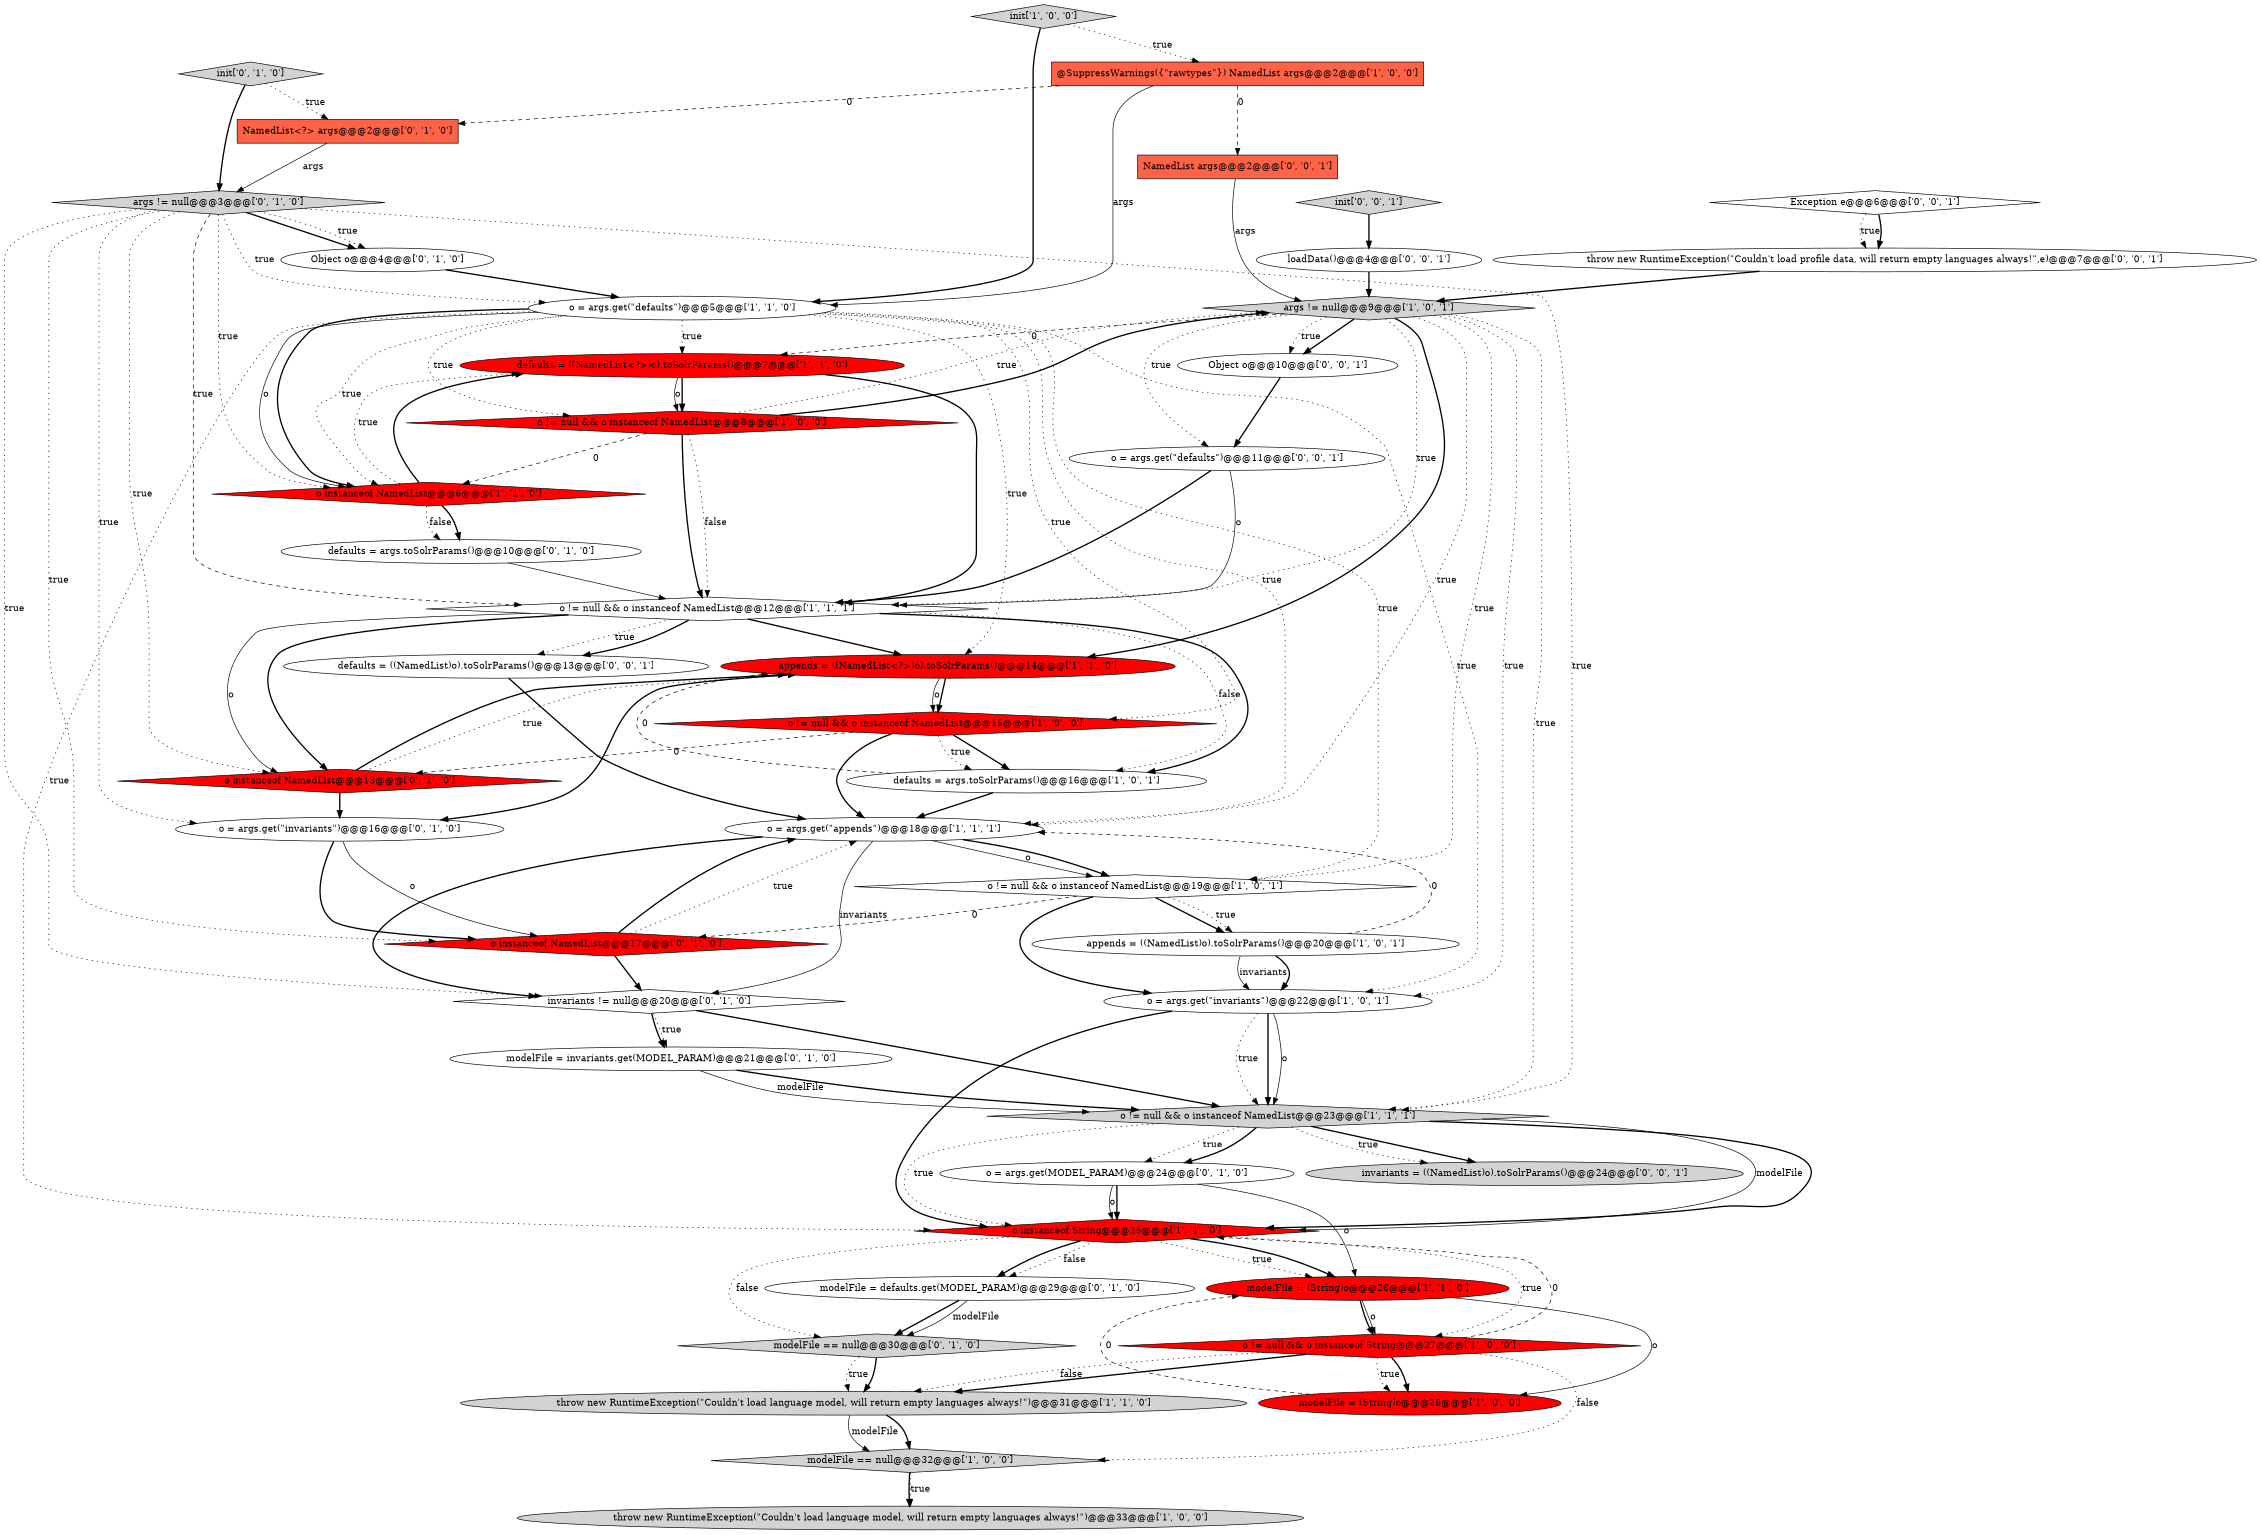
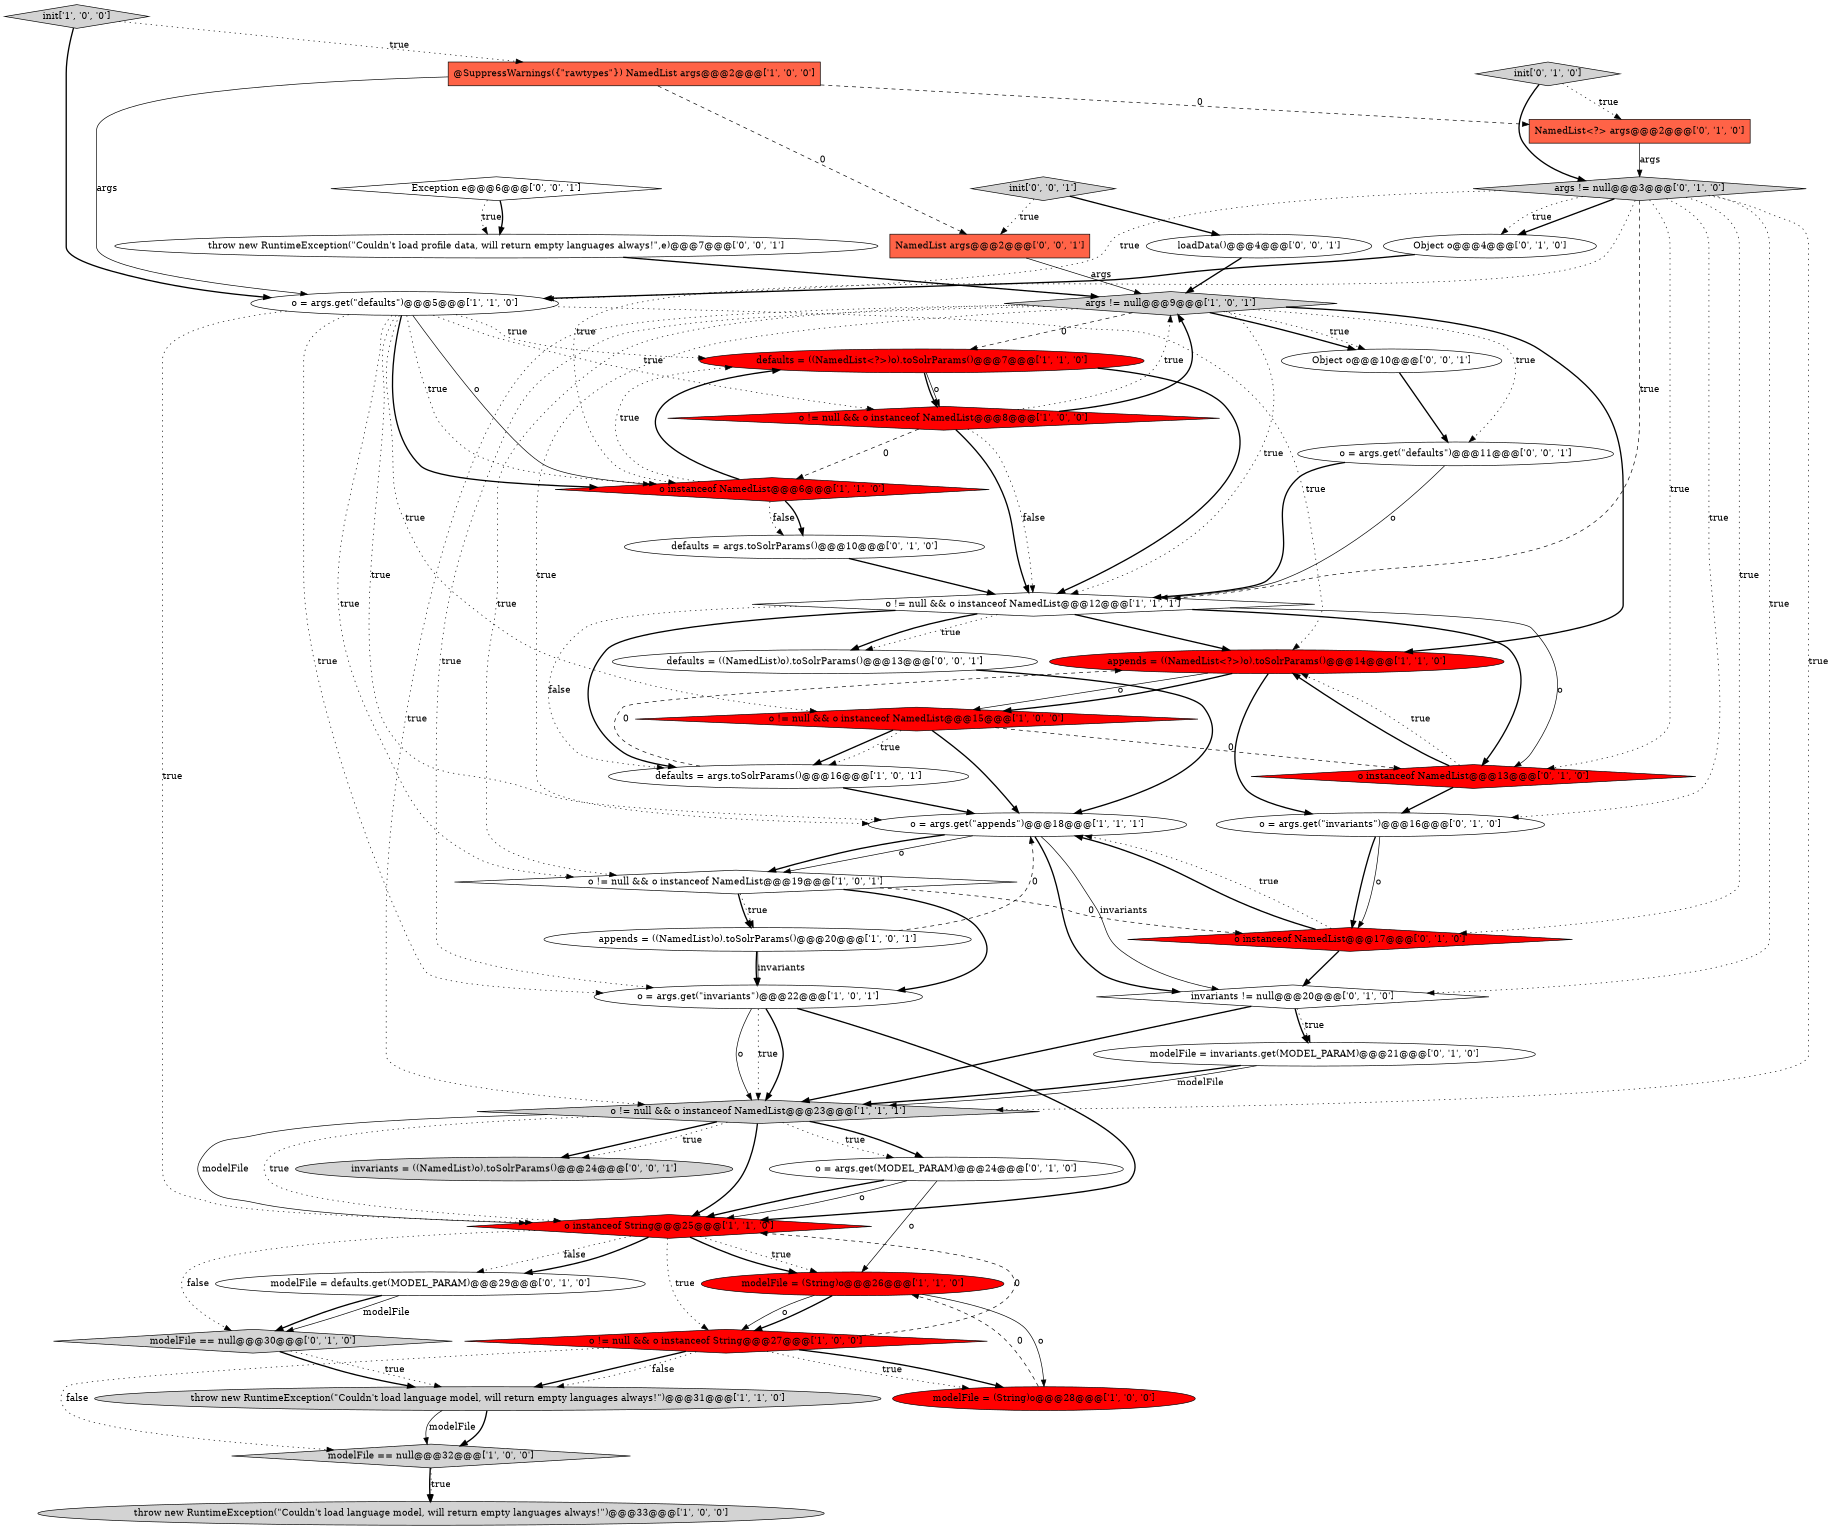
none -> (1020, 214)
(584, 580) -> (918, 575)
